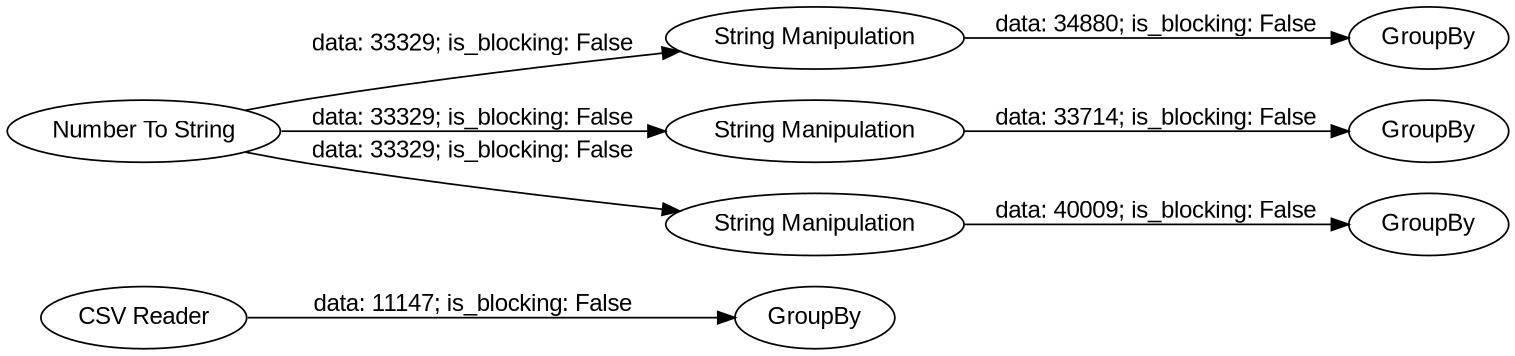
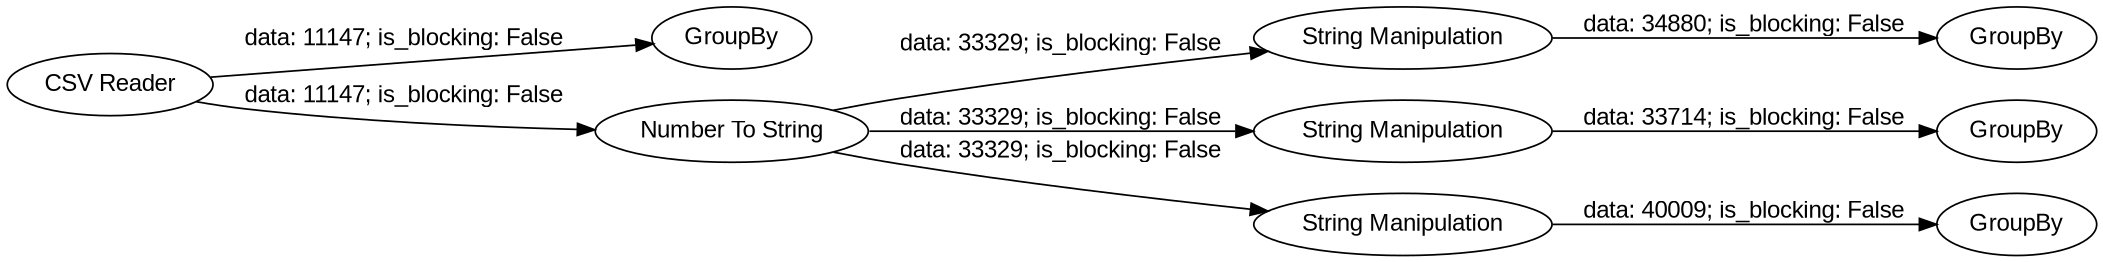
none -> (386, 121)
